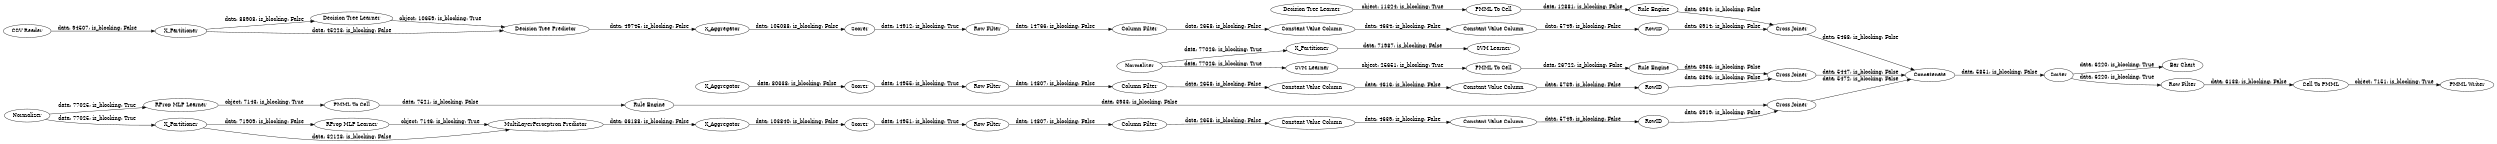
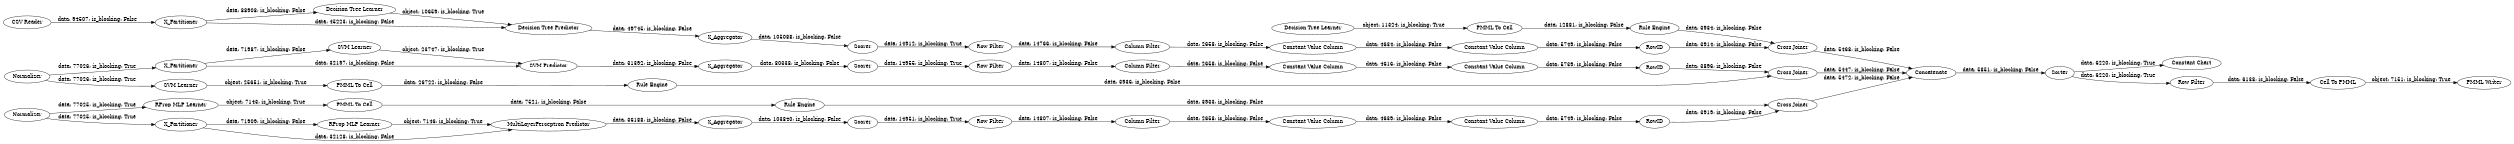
(2183, 65) -> (2192, 63)
none -> (549, 66)
